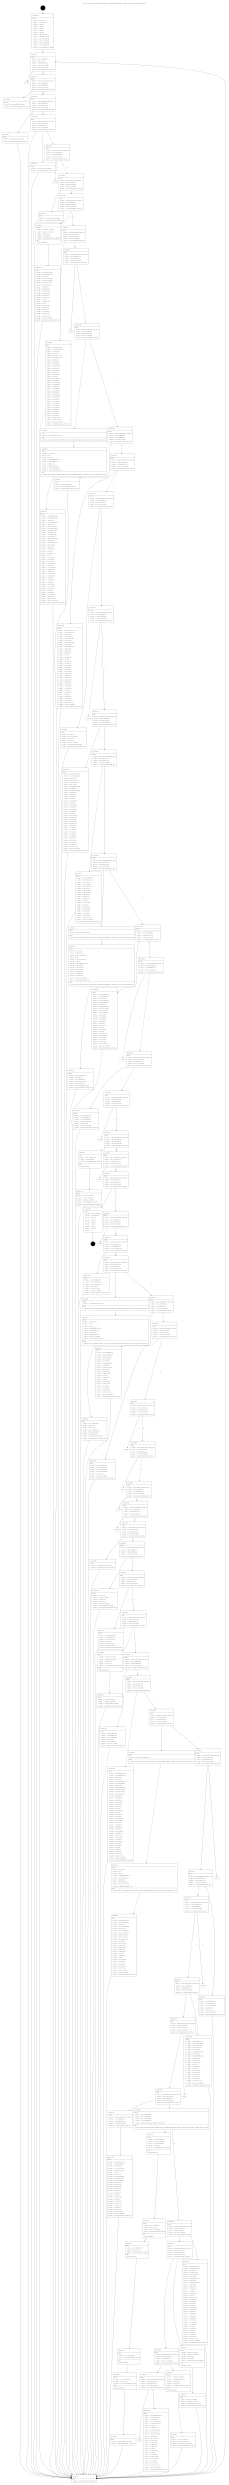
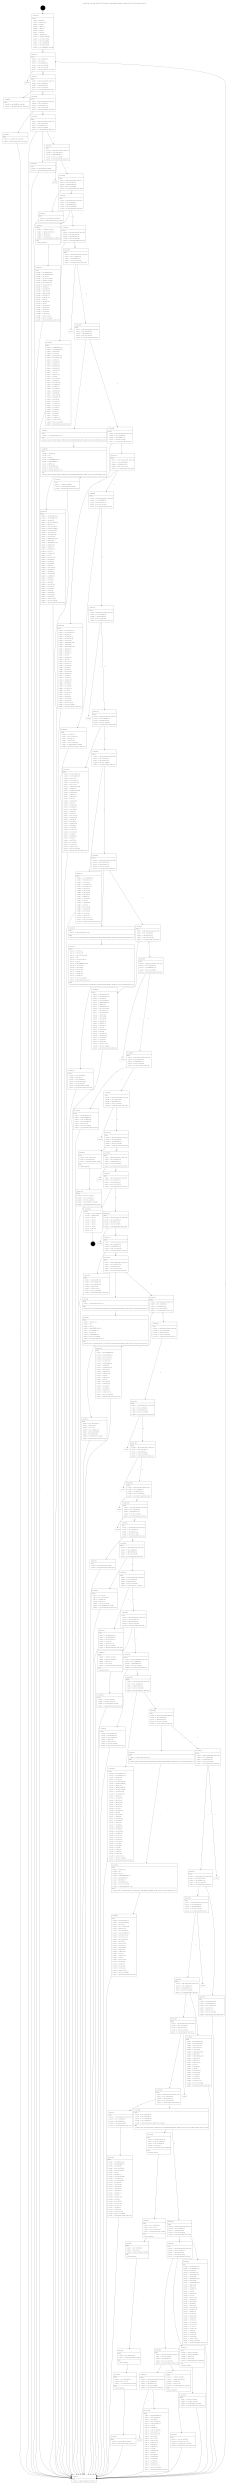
(102, 1469) -> none
